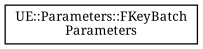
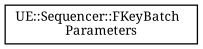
(101, 25) -> (101, 25)
